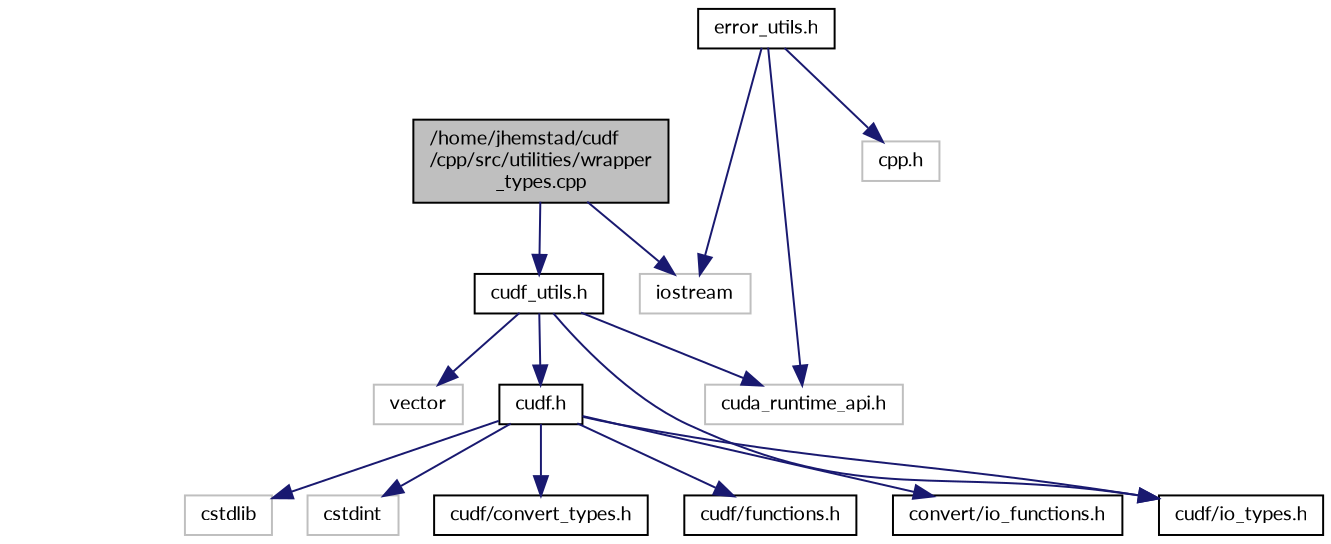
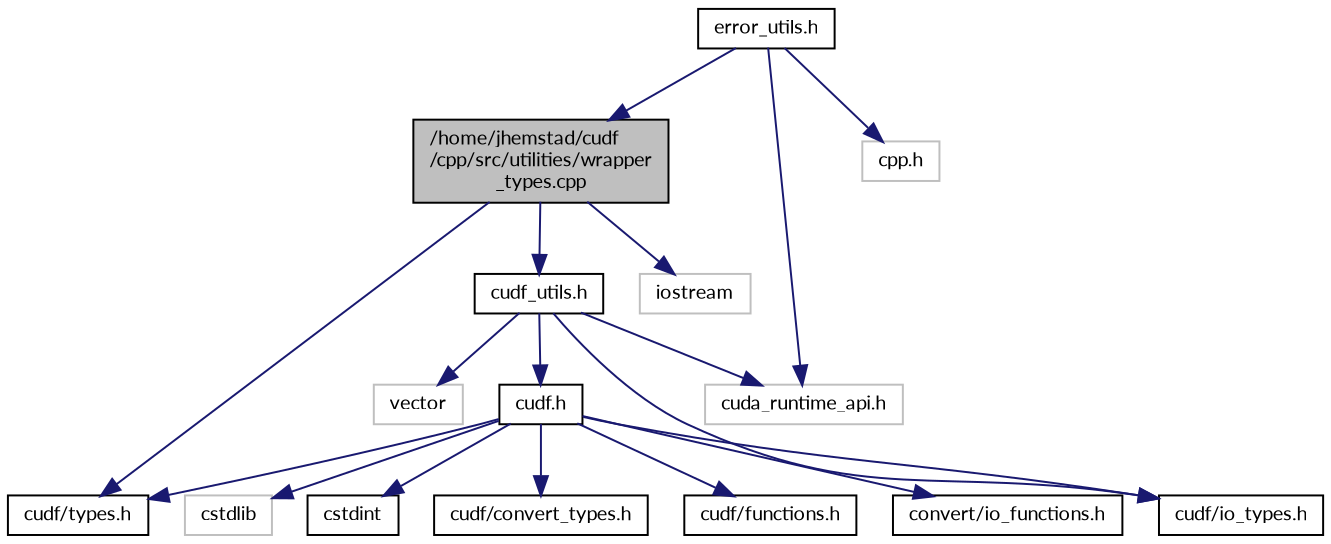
(733, 151) -> (681, 79)
none -> (78, 515)
(353, 515) -> (353, 515)
